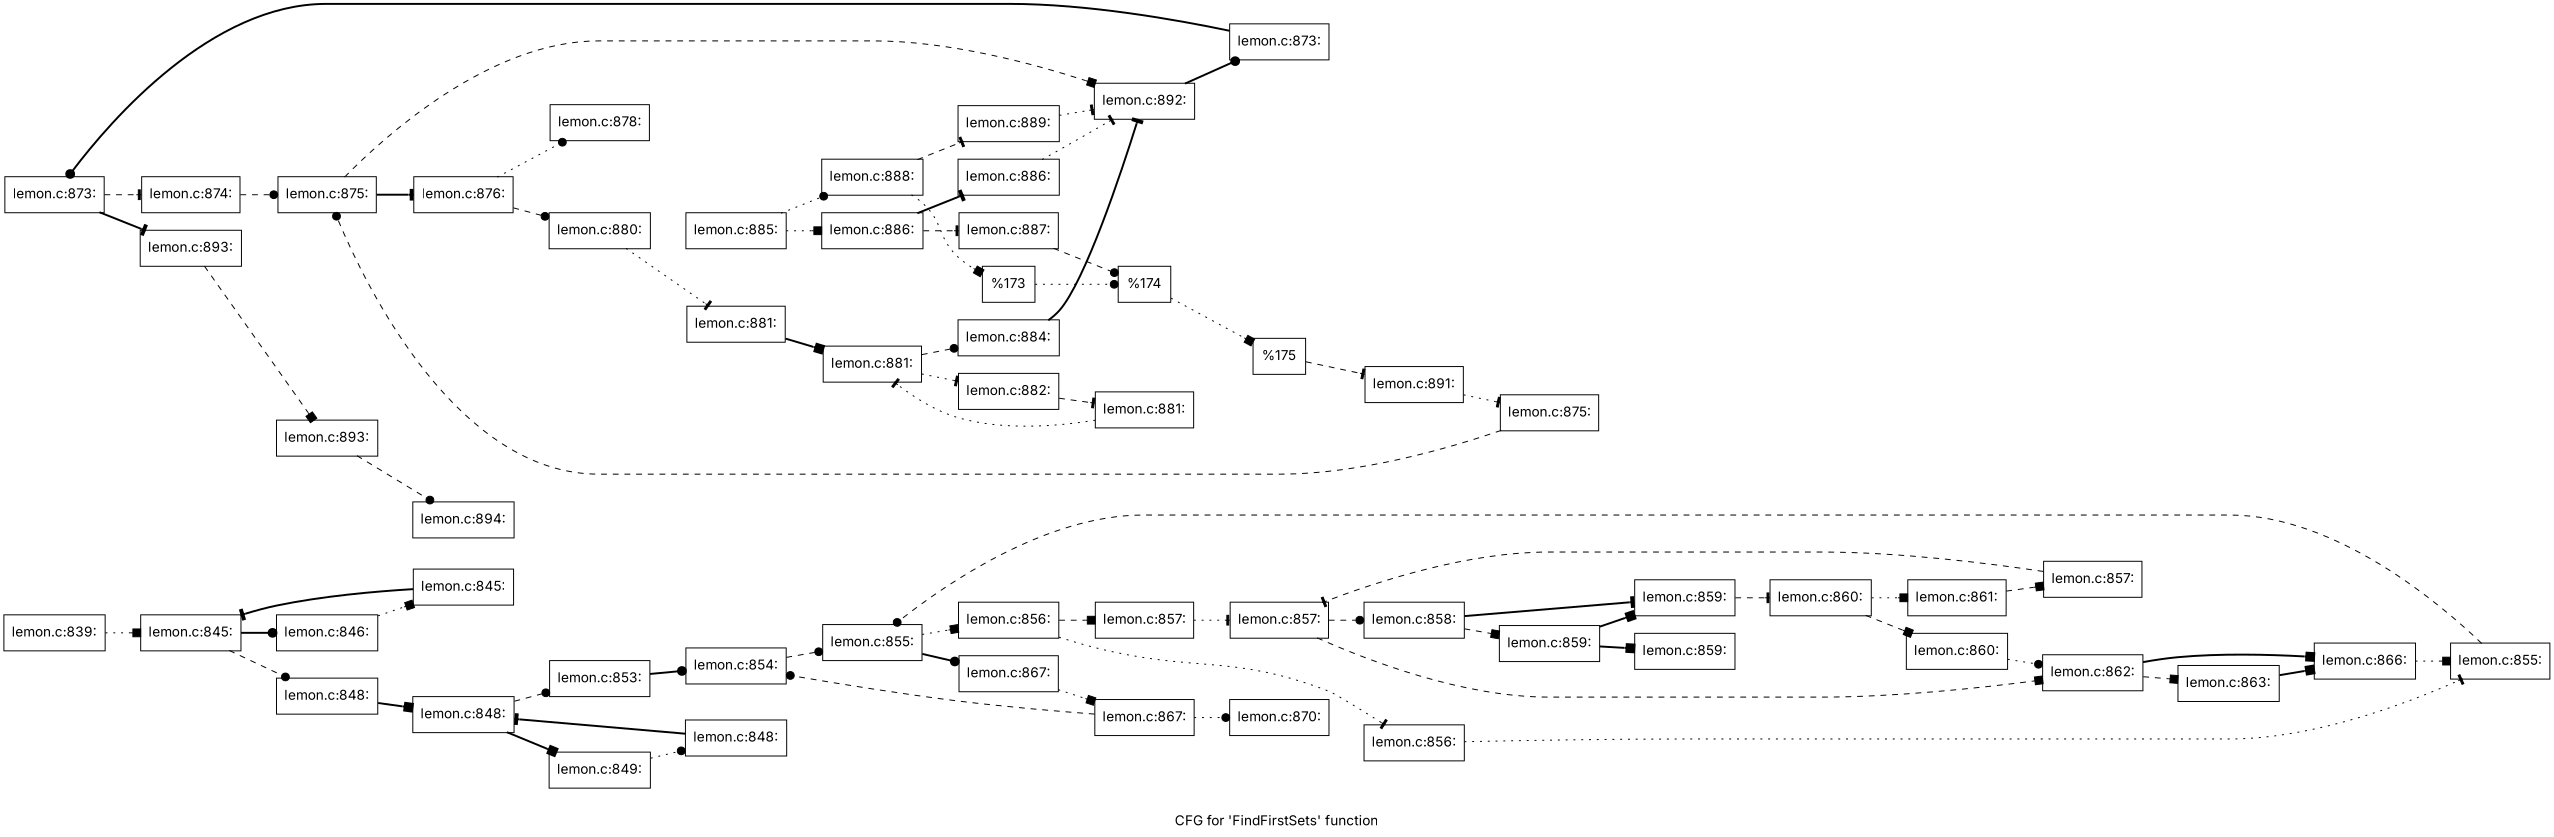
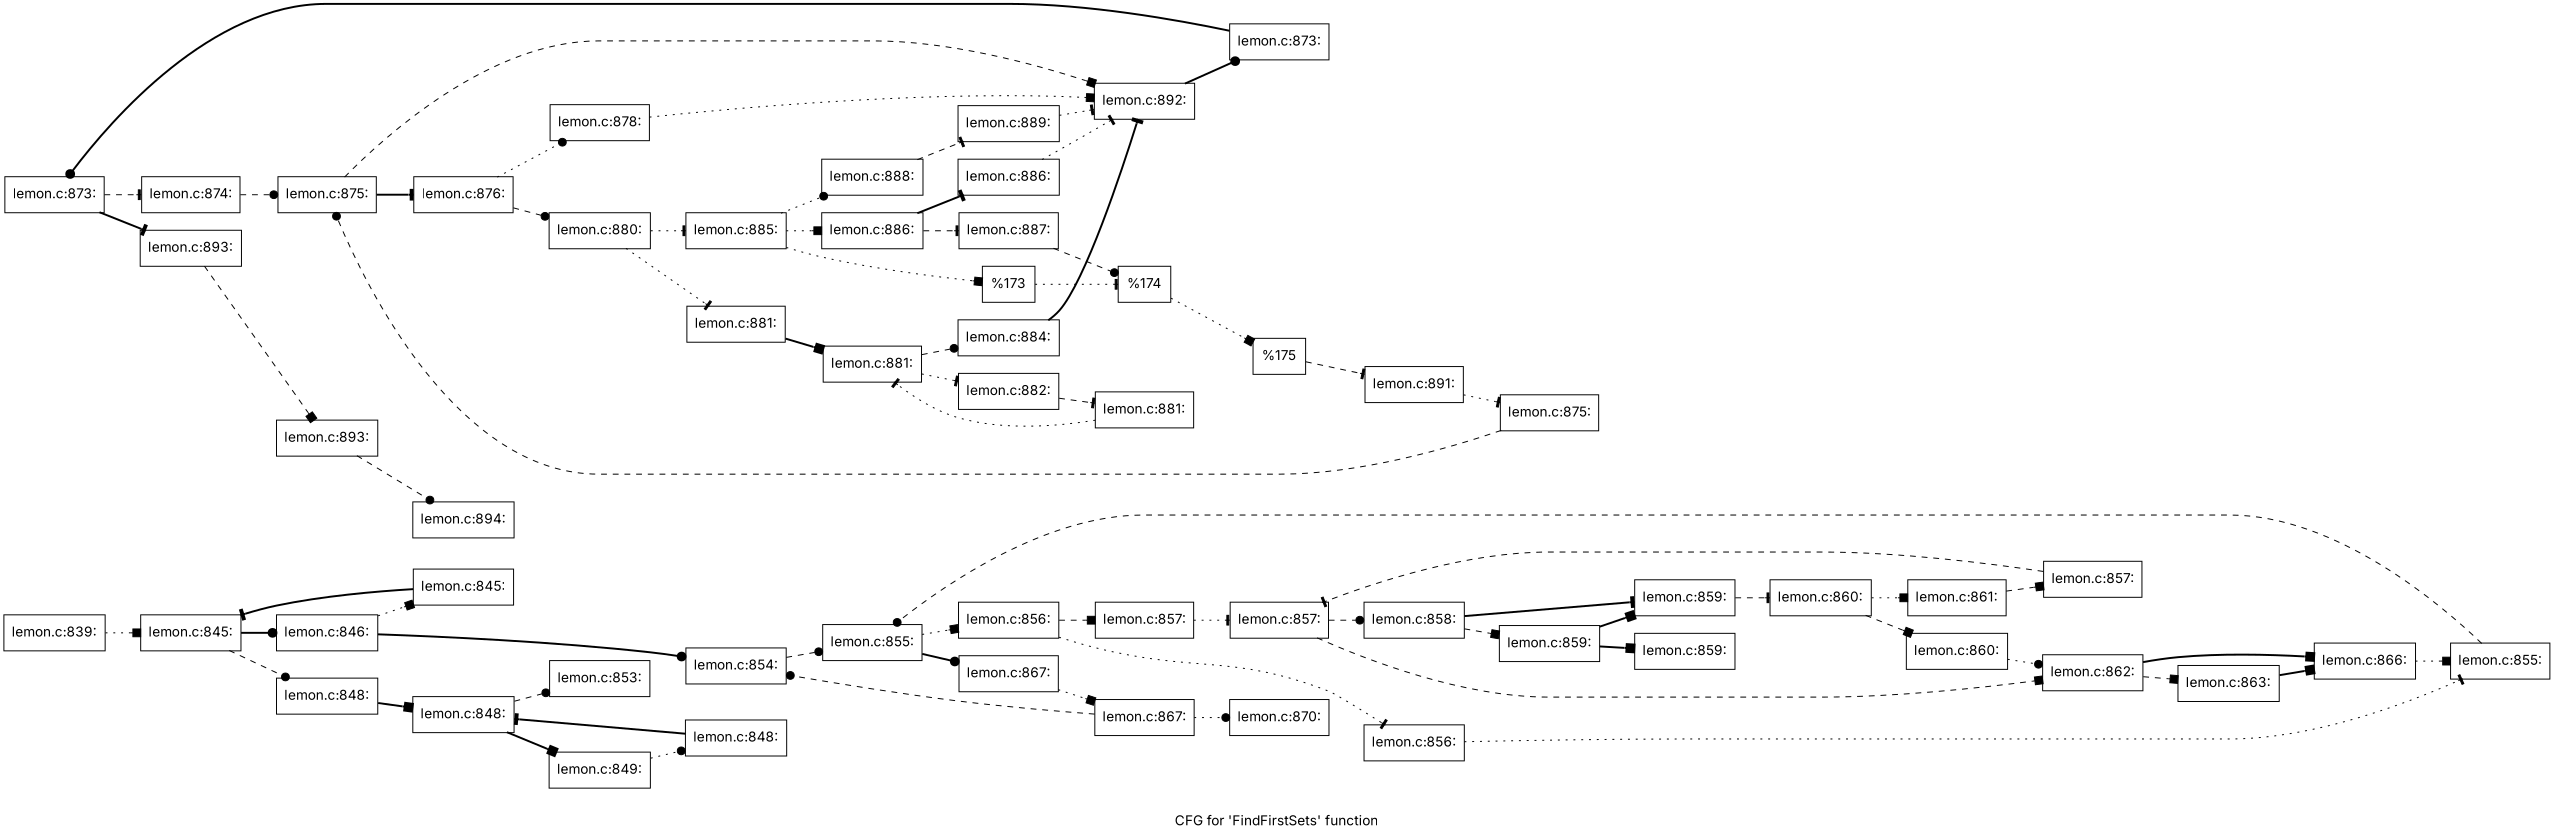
none -> (867, 100)
none -> (666, 231)
(943, 237) -> (879, 268)
(1068, 284) -> (1068, 284)
(664, 673) -> (528, 642)
